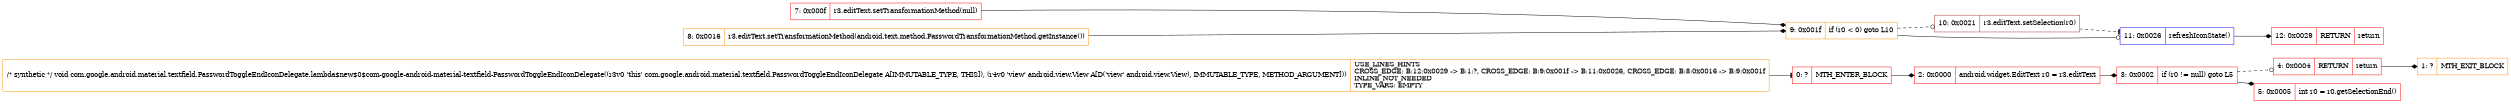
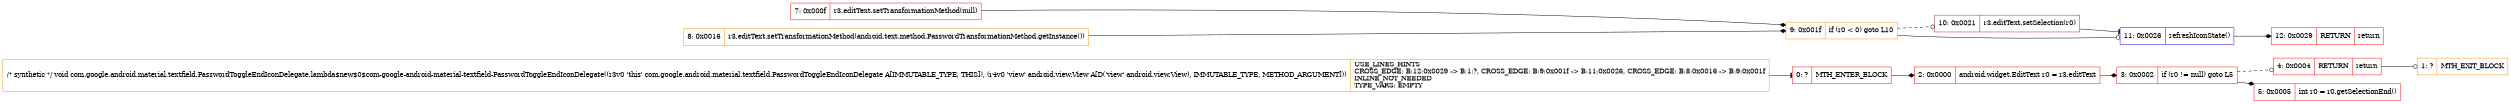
(2099, 30) -> (2099, 30)
(2396, 66) -> (2397, 66)
